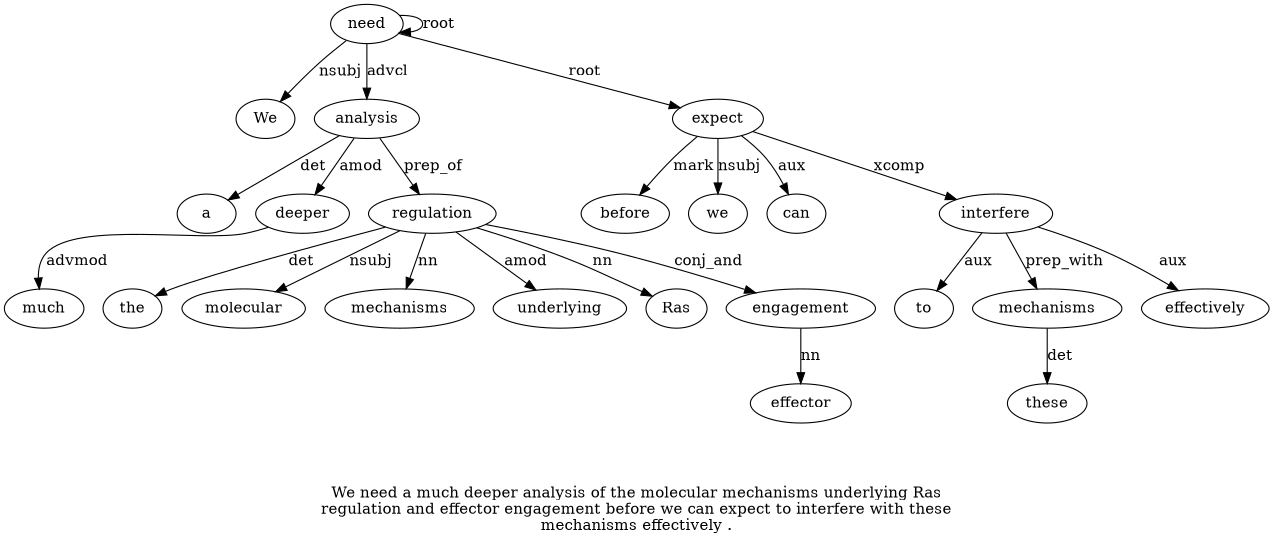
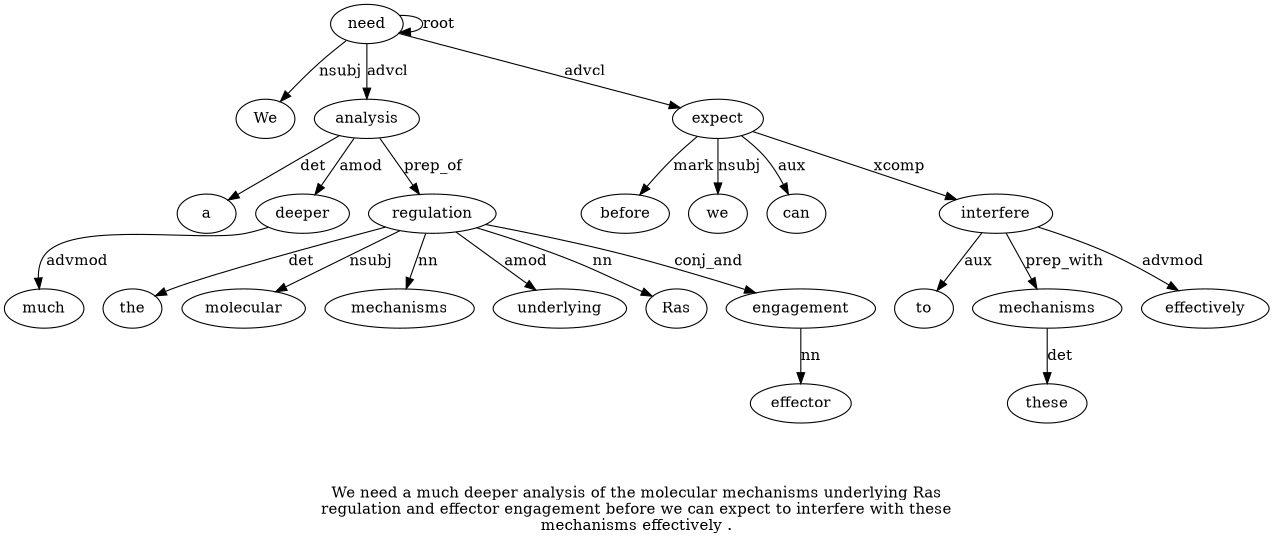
(585, 71) -> (585, 71)
(1173, 261) -> (1173, 261)
